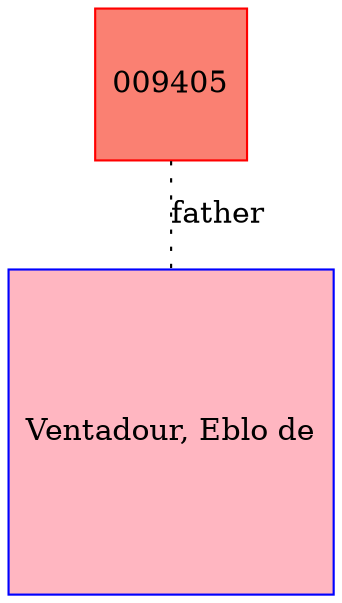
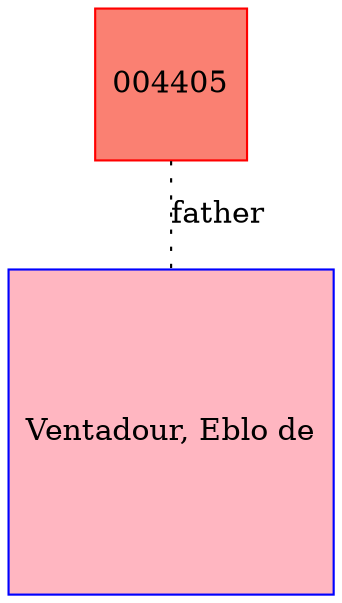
(171, 84) -> (171, 84)
